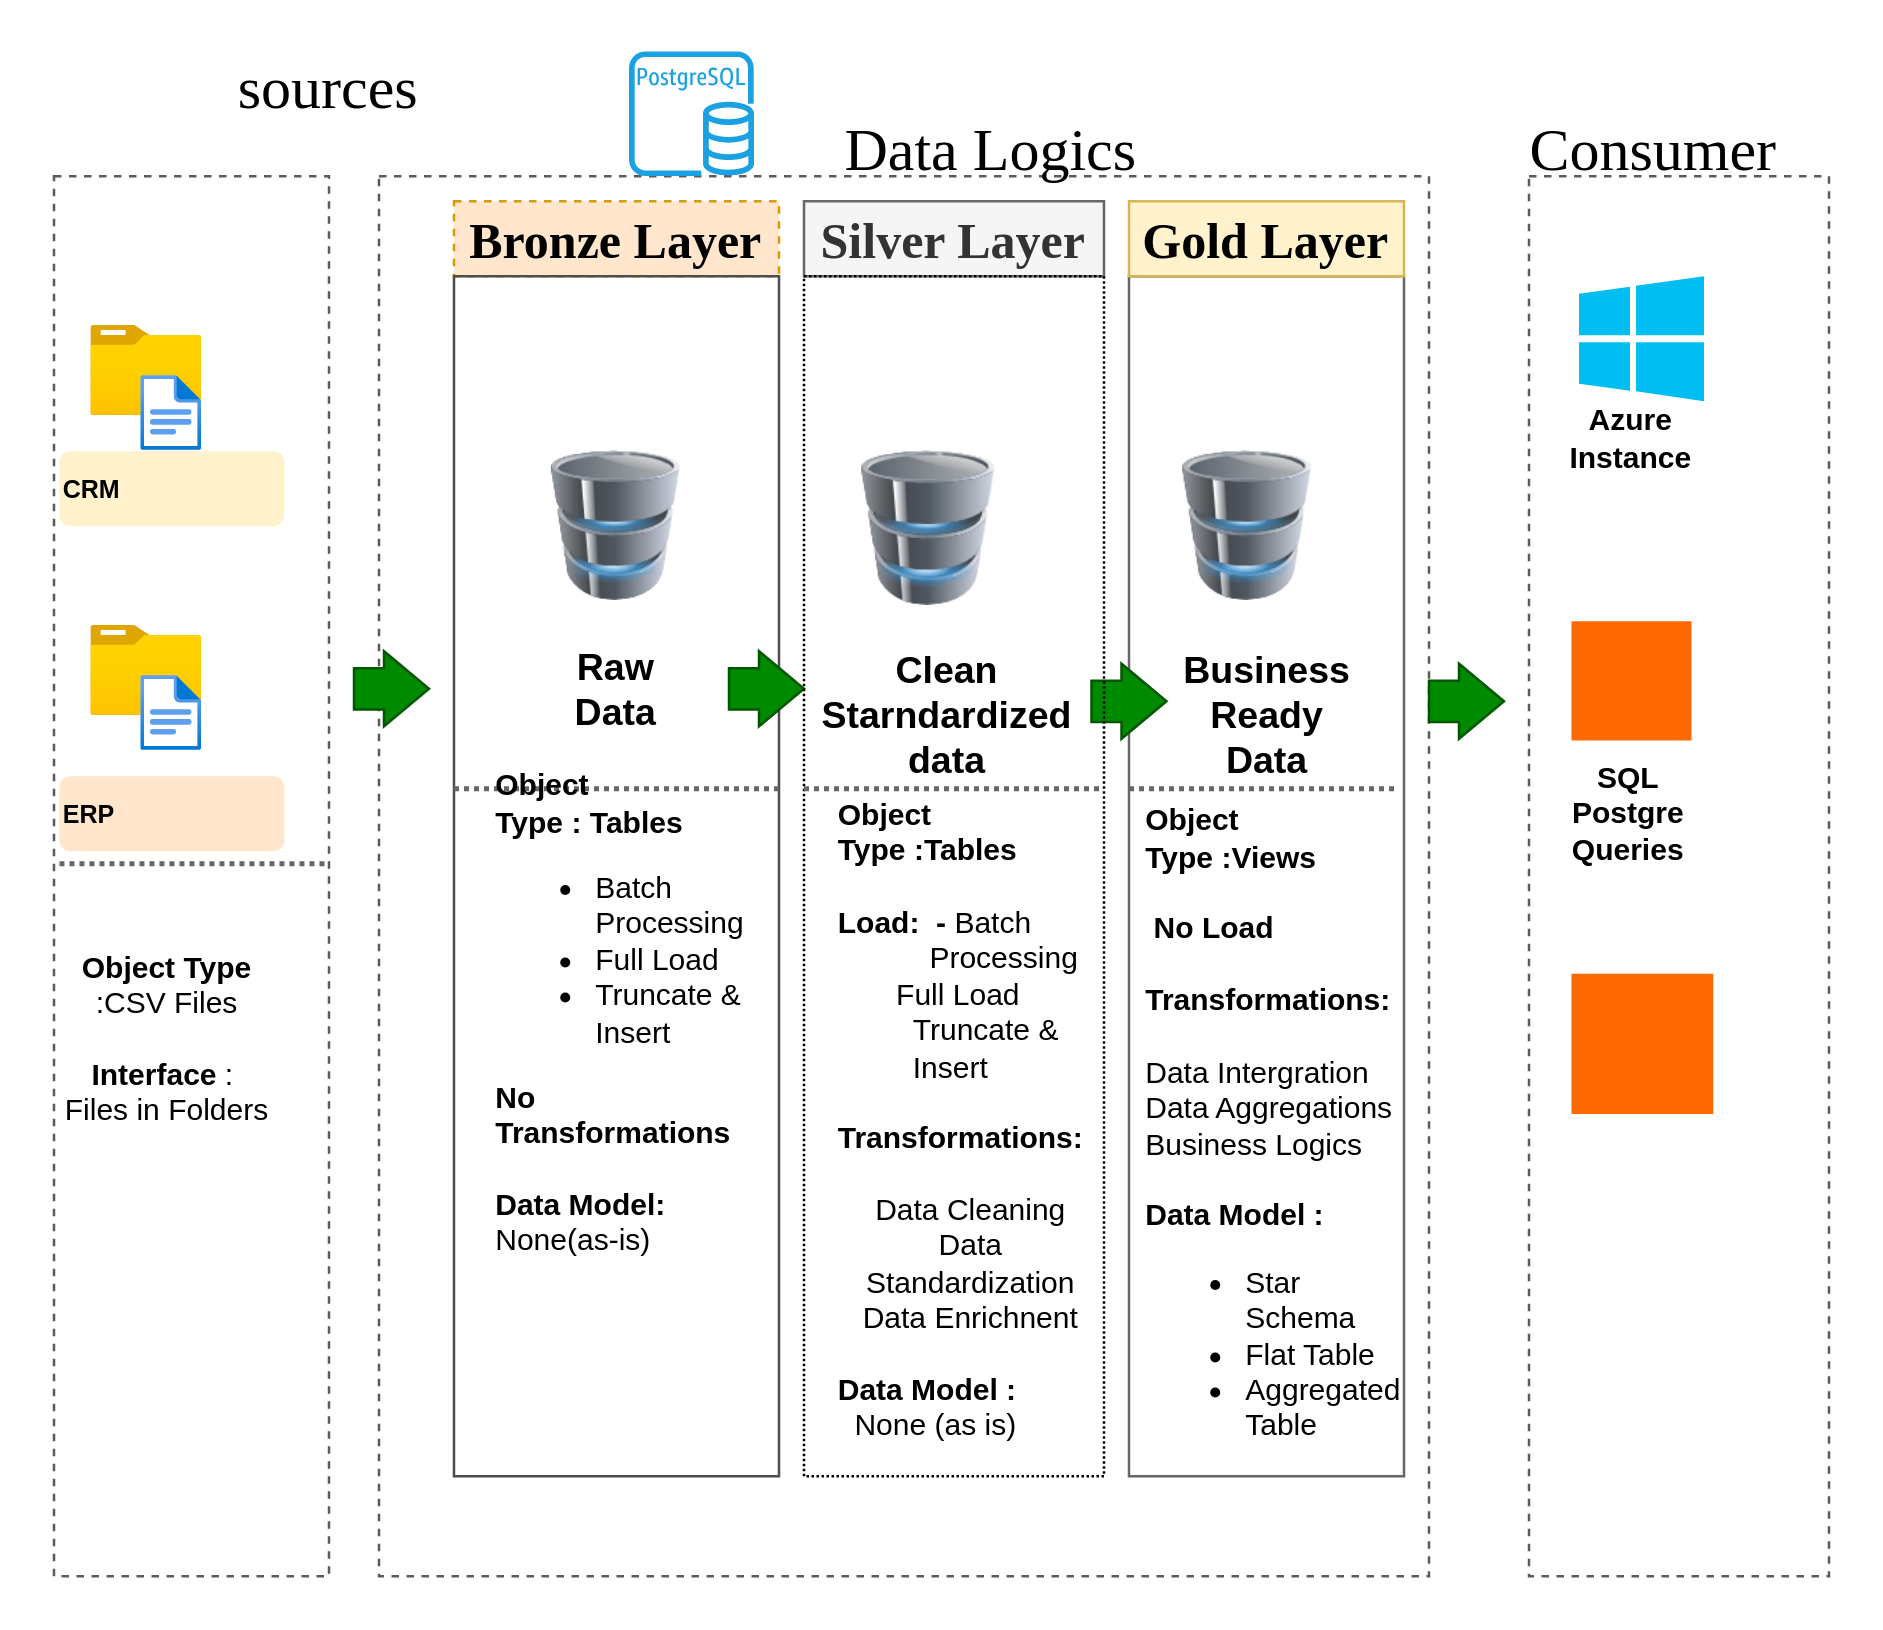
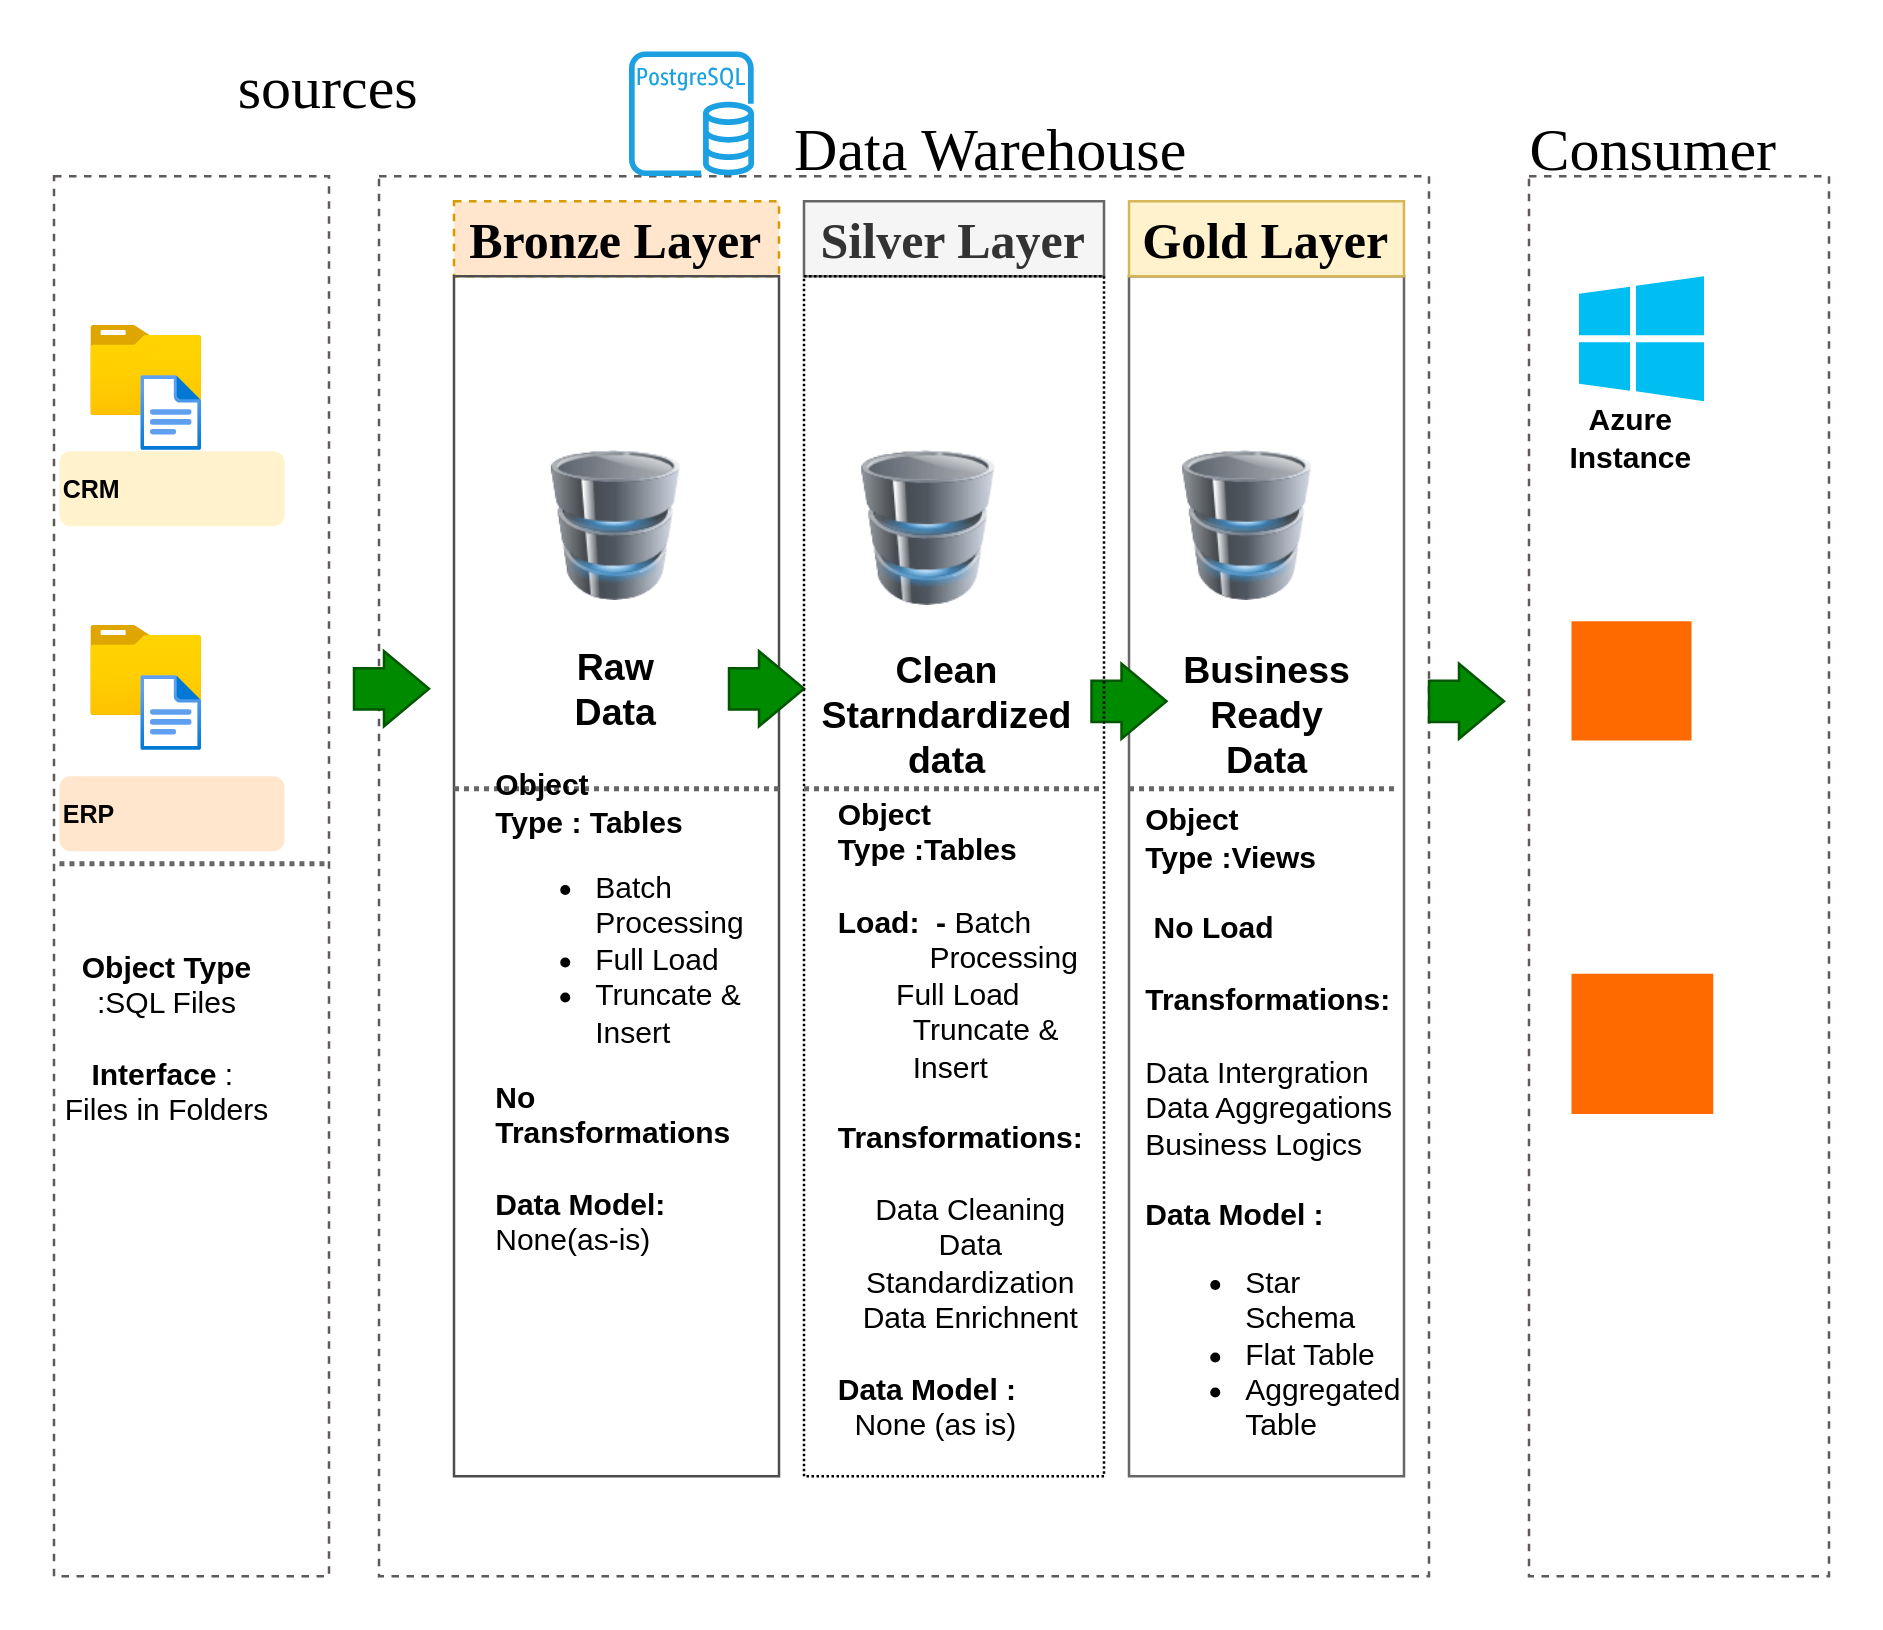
(991, 151) -> (991, 151)
(1629, 814) -> none
(168, 1039) -> (168, 1039)
